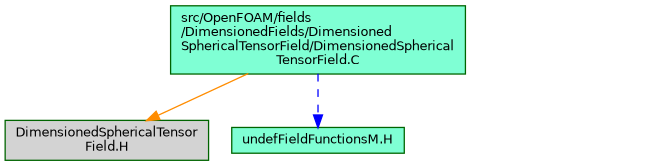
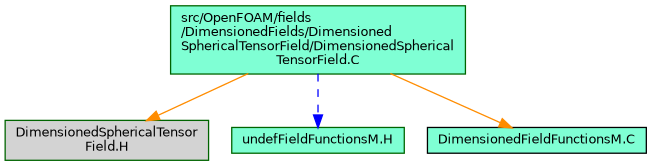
none -> (537, 140)
